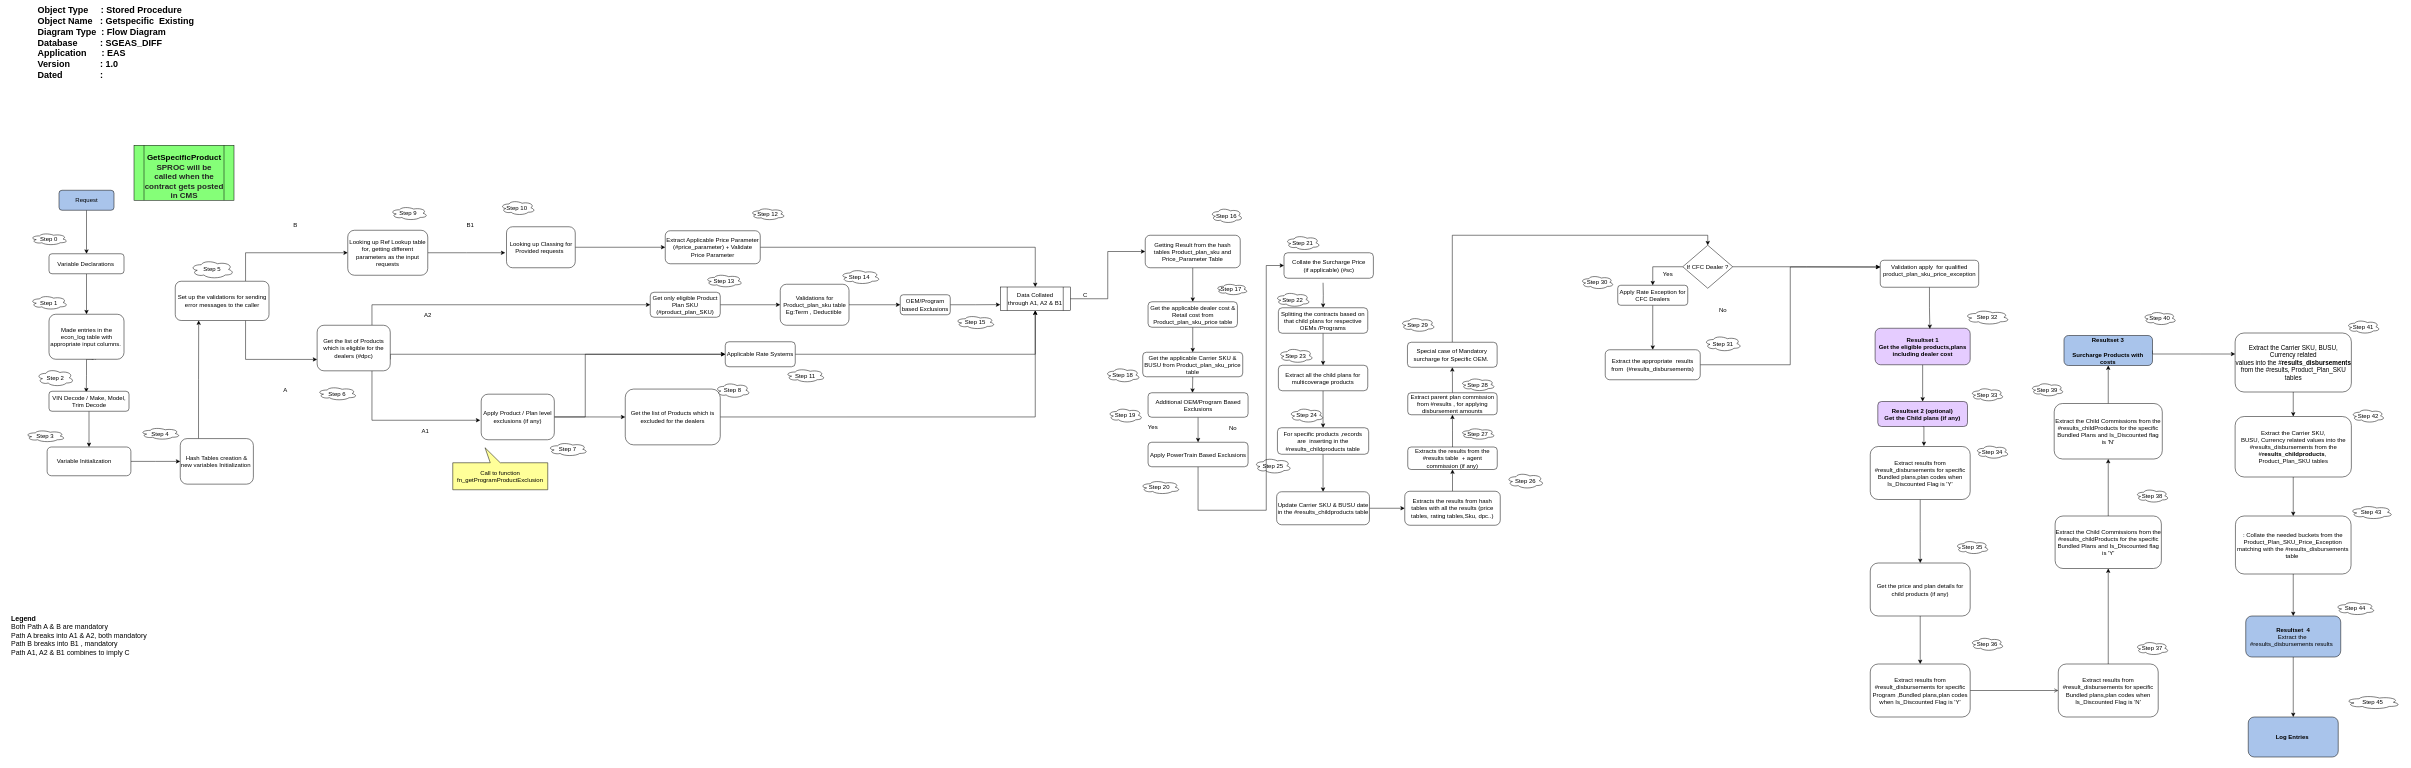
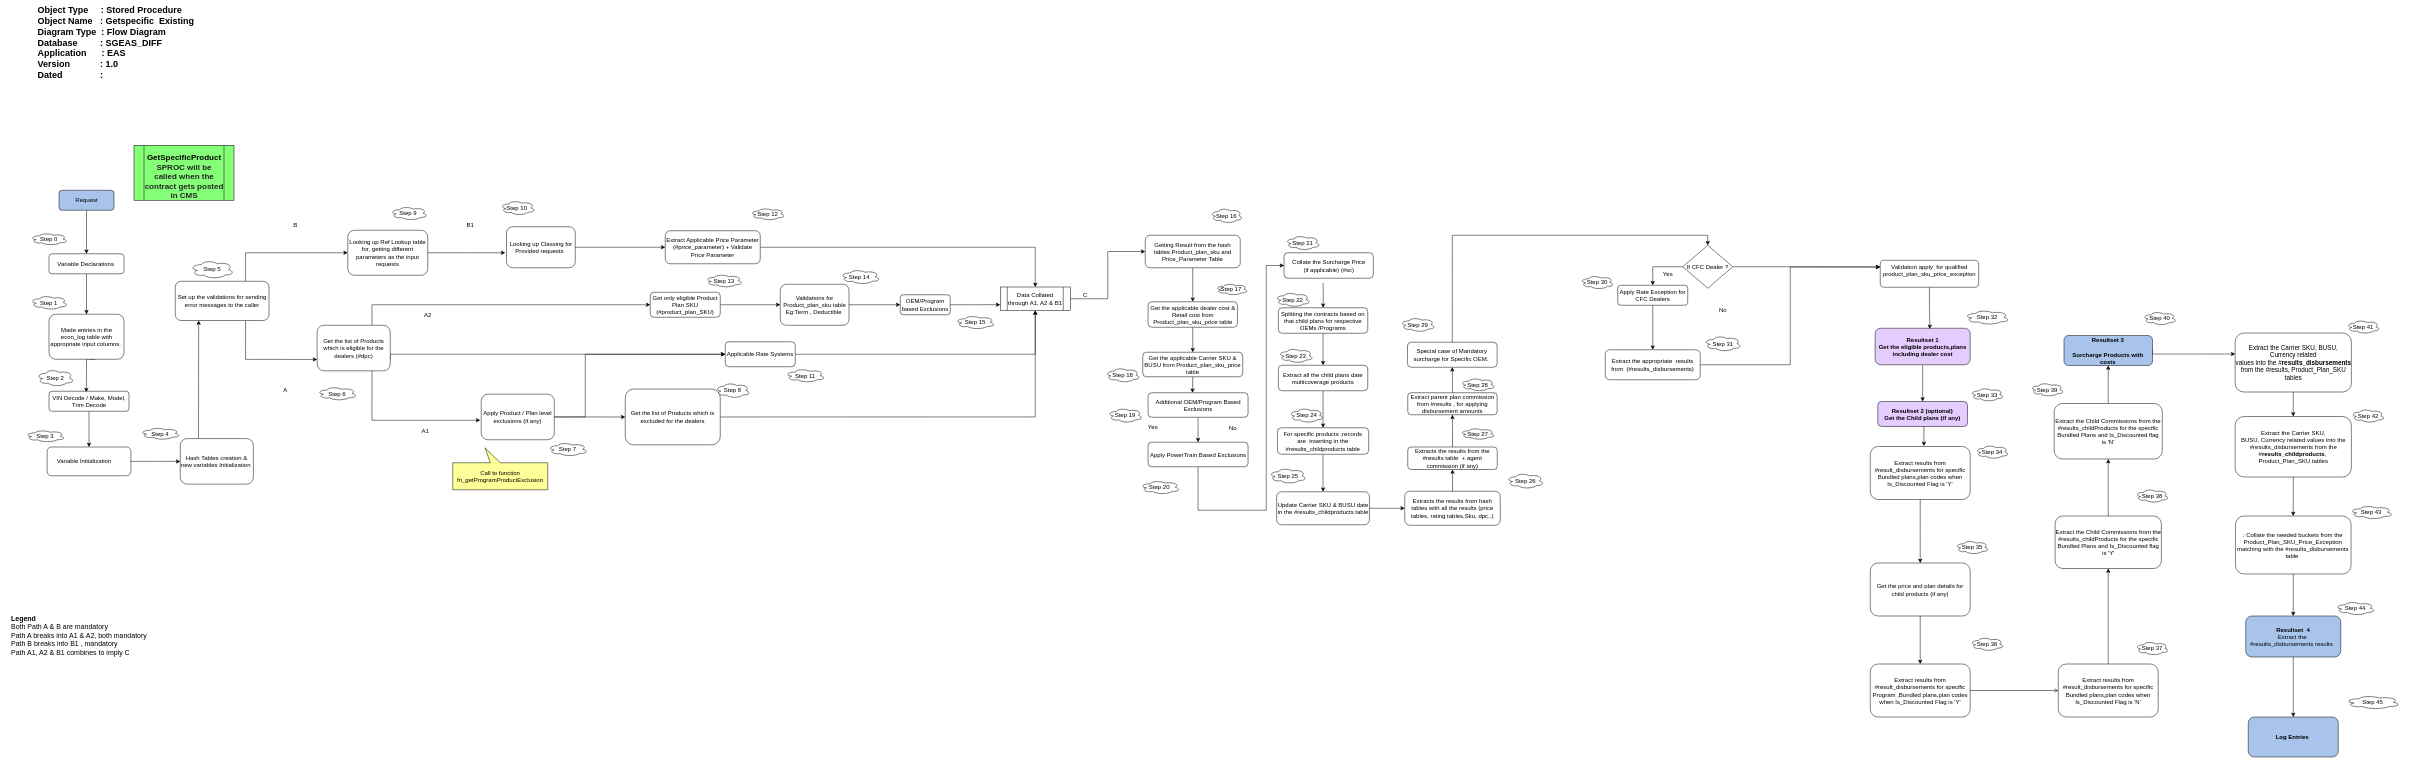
(1323, 378) -> (1323, 378)
(1273, 466) -> (1288, 476)
